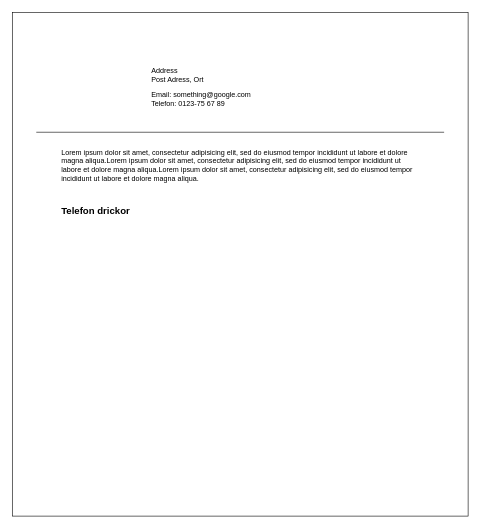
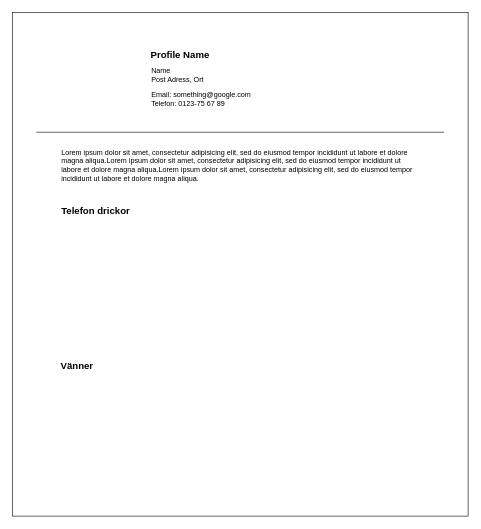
none -> (180, 54)
(181, 75) -> (181, 75)
none -> (96, 366)
